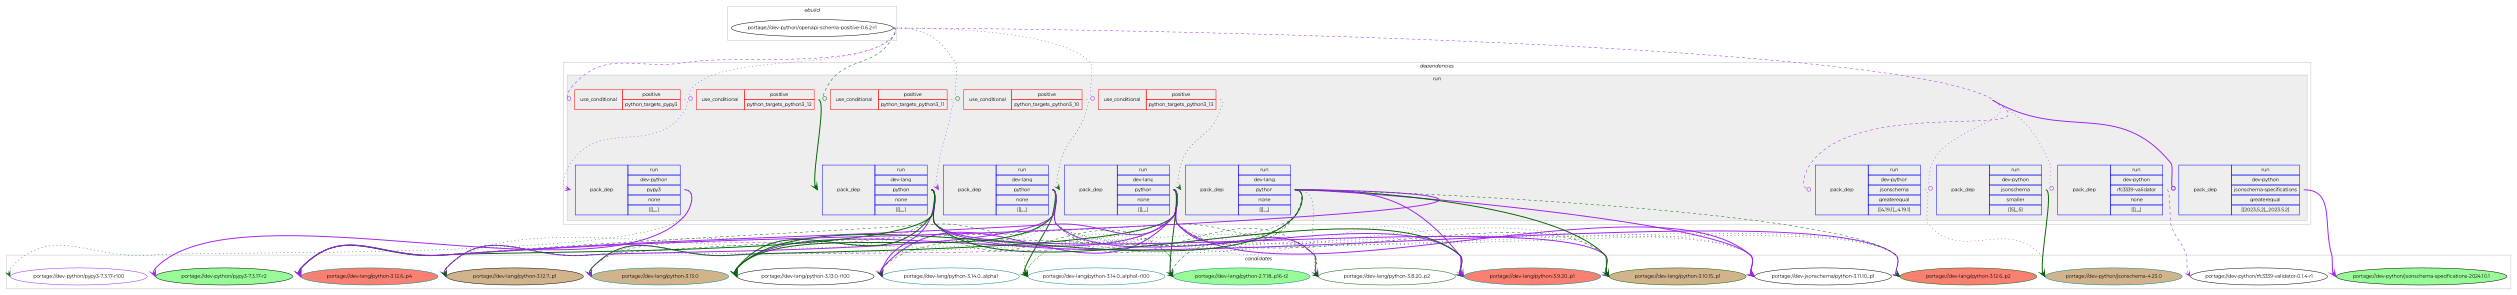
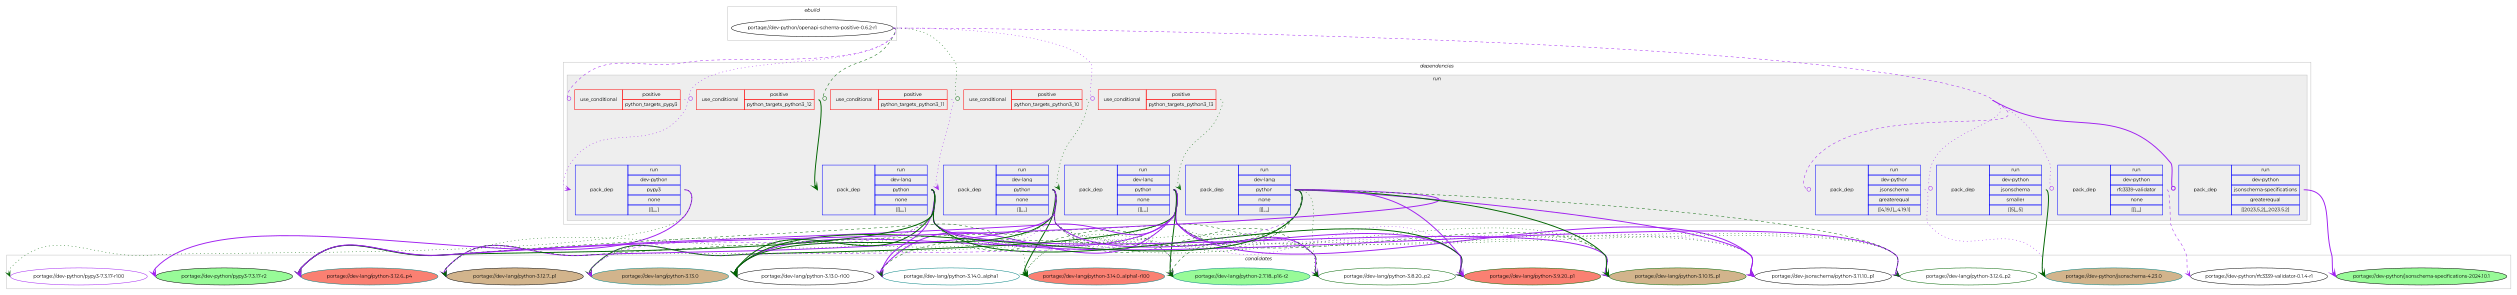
(1096, 276) -> (1096, 276)
(1532, 276) -> (1532, 276)
(1968, 276) -> (1968, 276)
